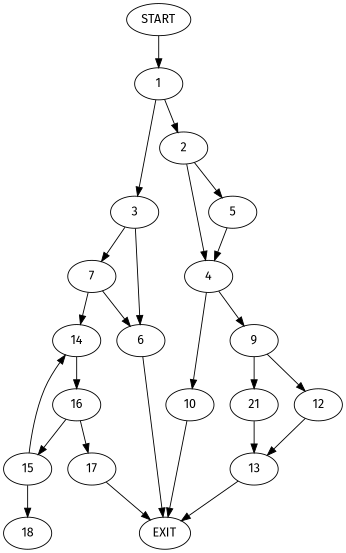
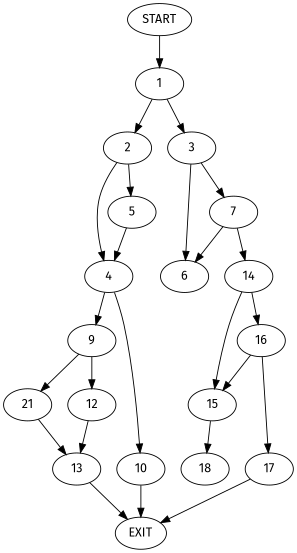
(39, 406) -> (226, 335)
(152, 432) -> none
